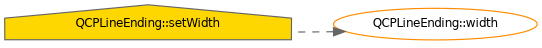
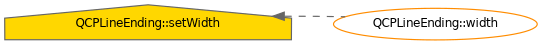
(312, 32) -> (315, 16)
